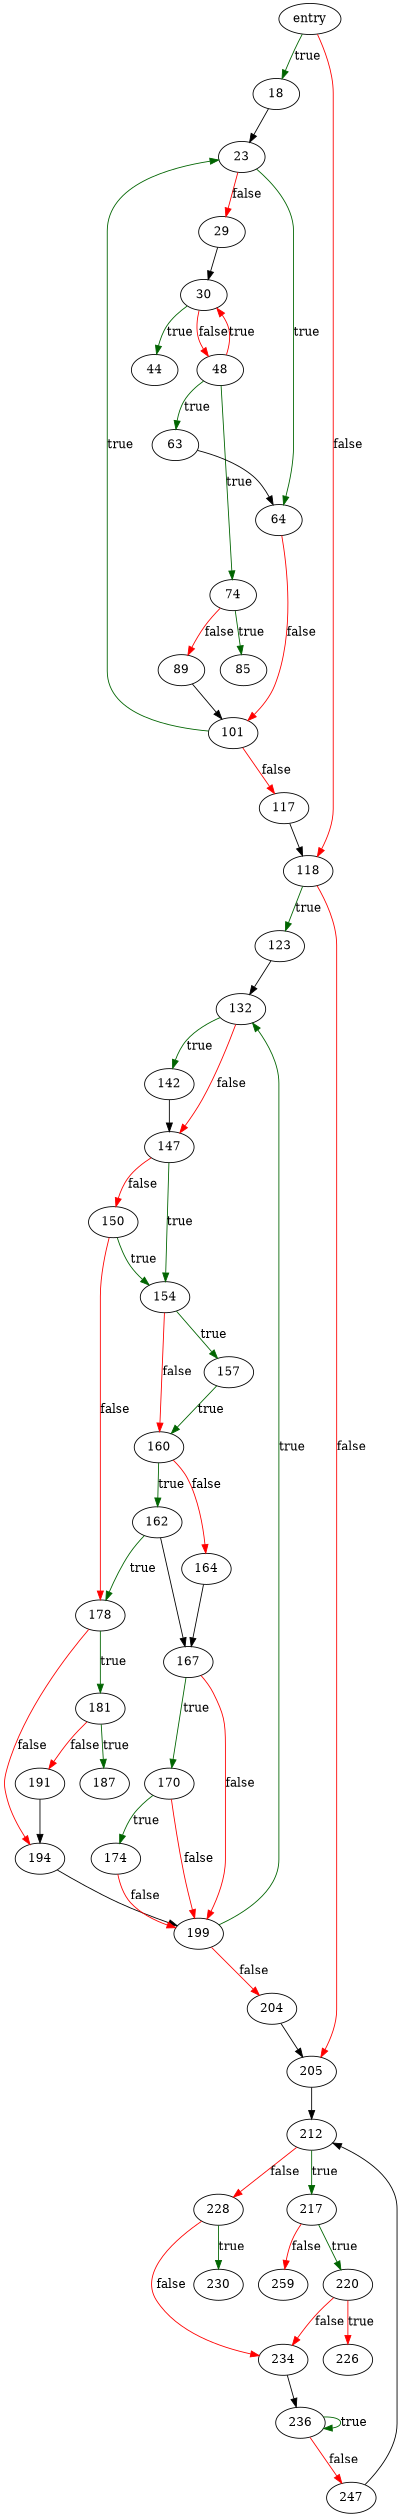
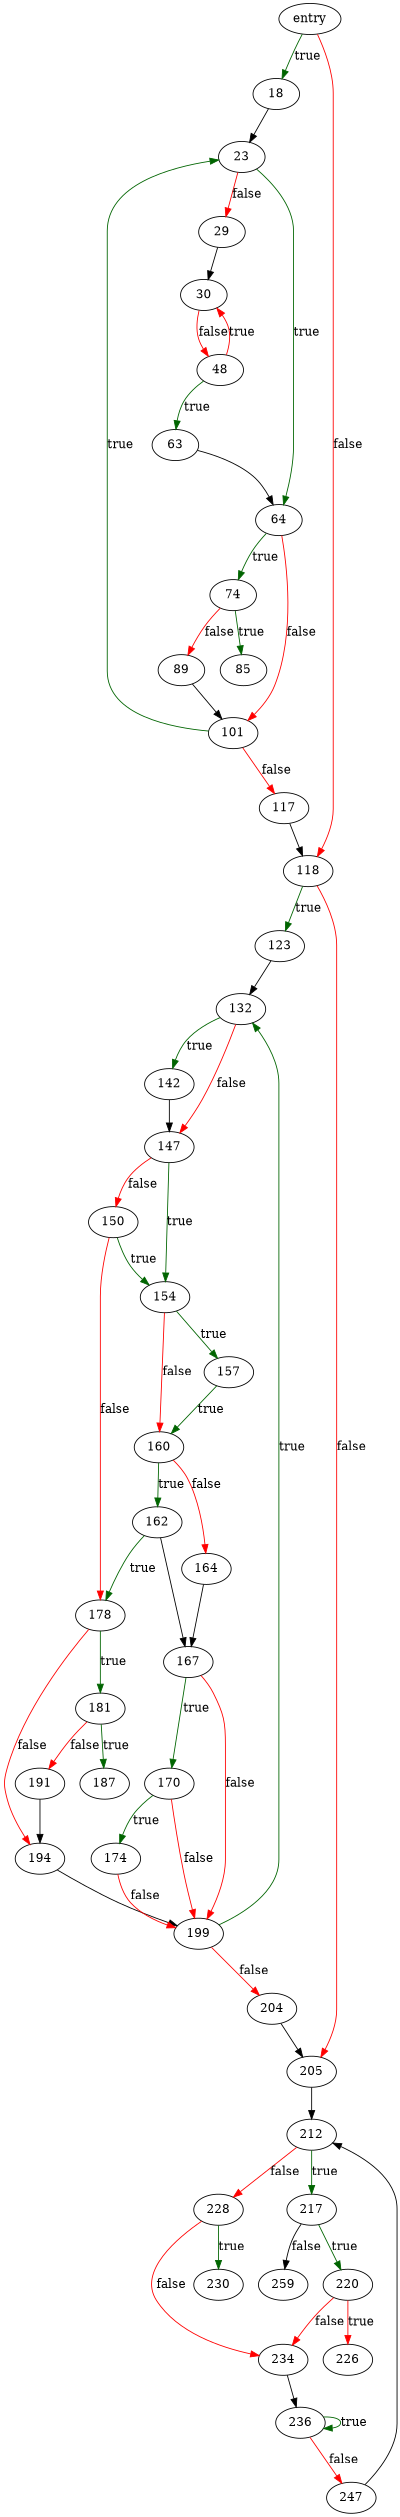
(155, 370) -> none
(226, 478) -> (252, 551)
(292, 2241) -> (292, 2241)
